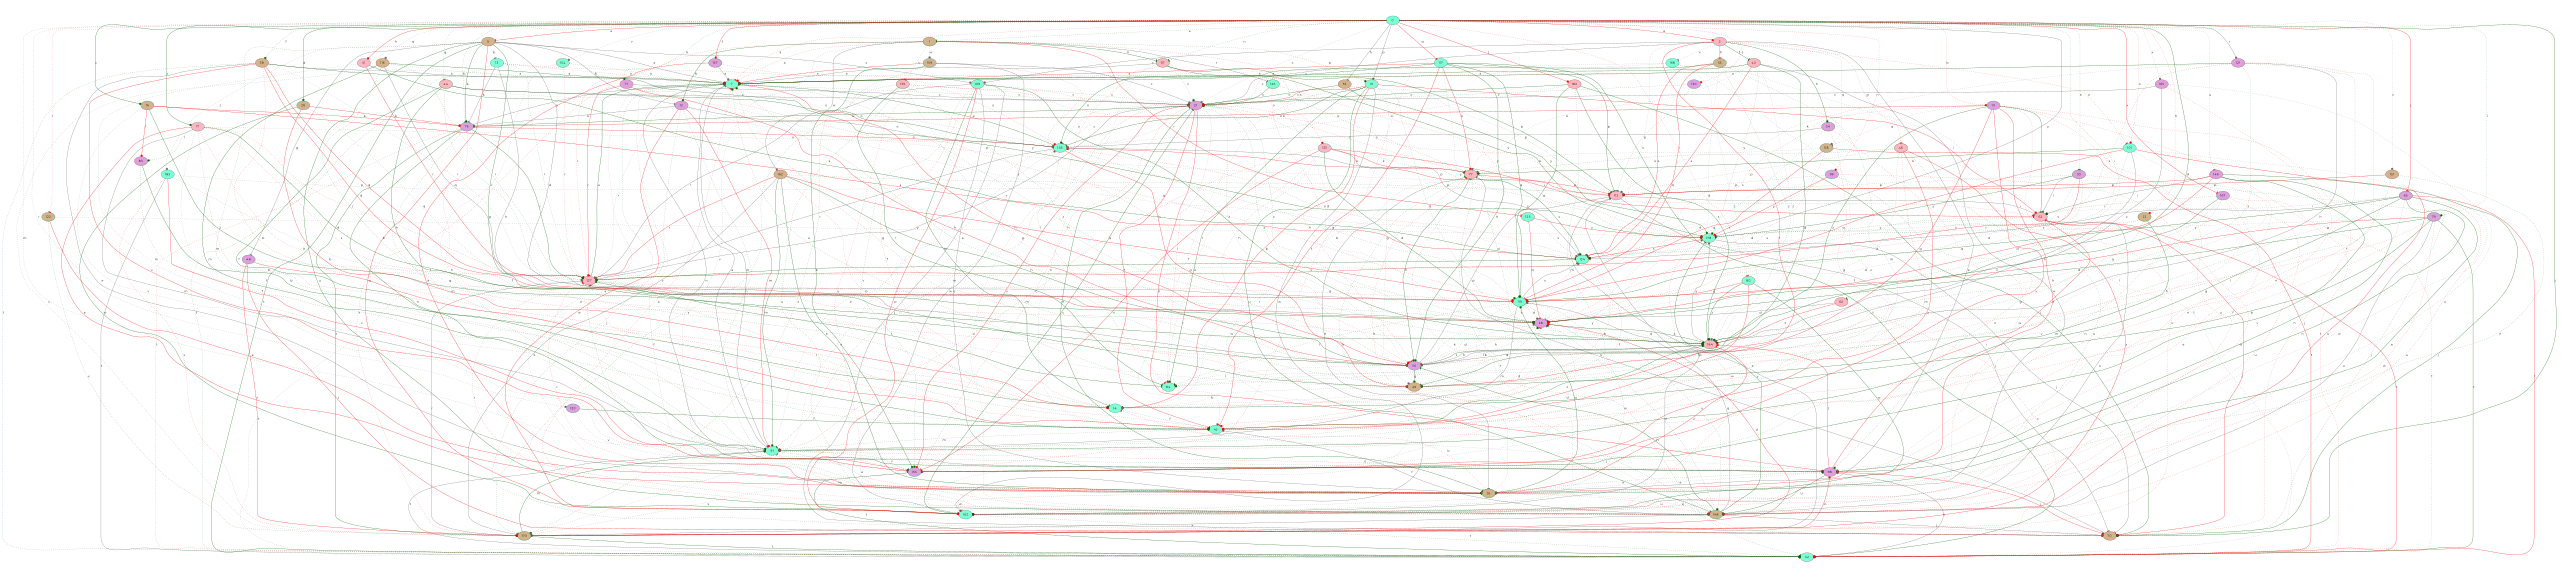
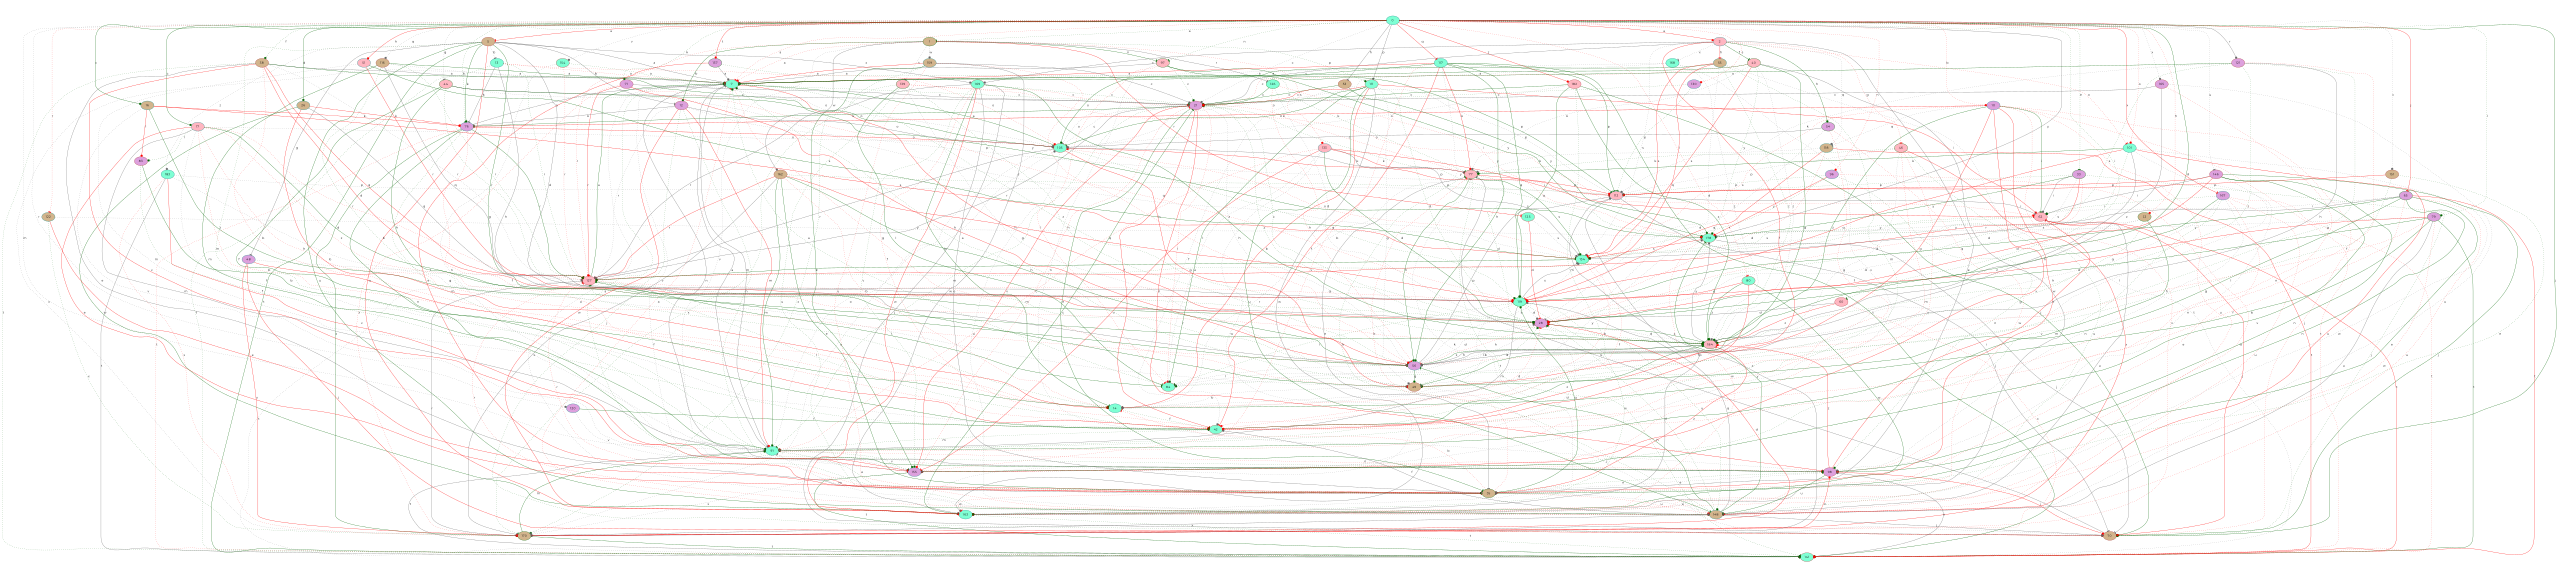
(1617, 232) -> none
(878, 290) -> (878, 290)
(1466, 462) -> (1466, 462)
